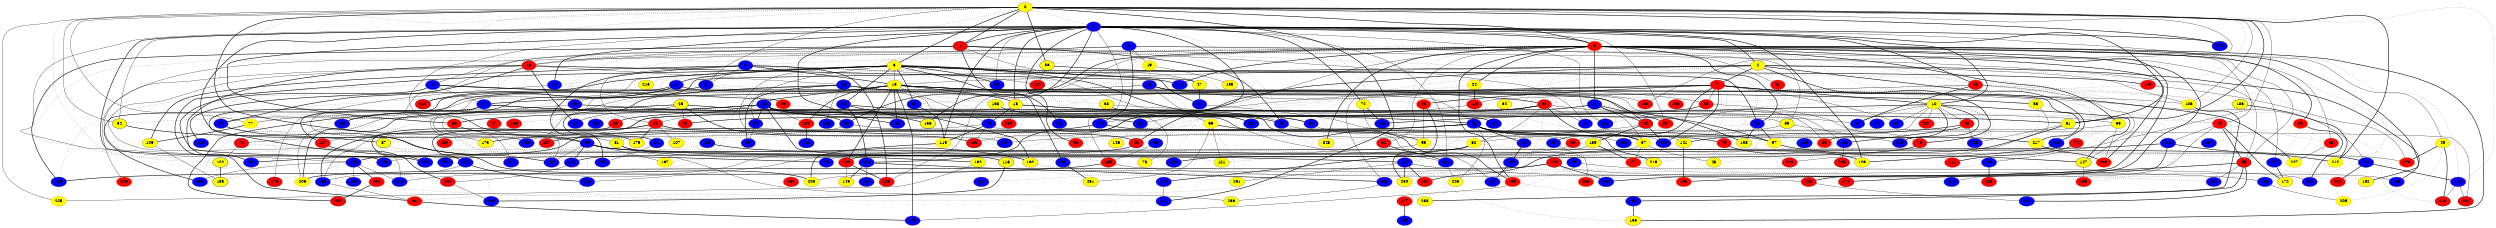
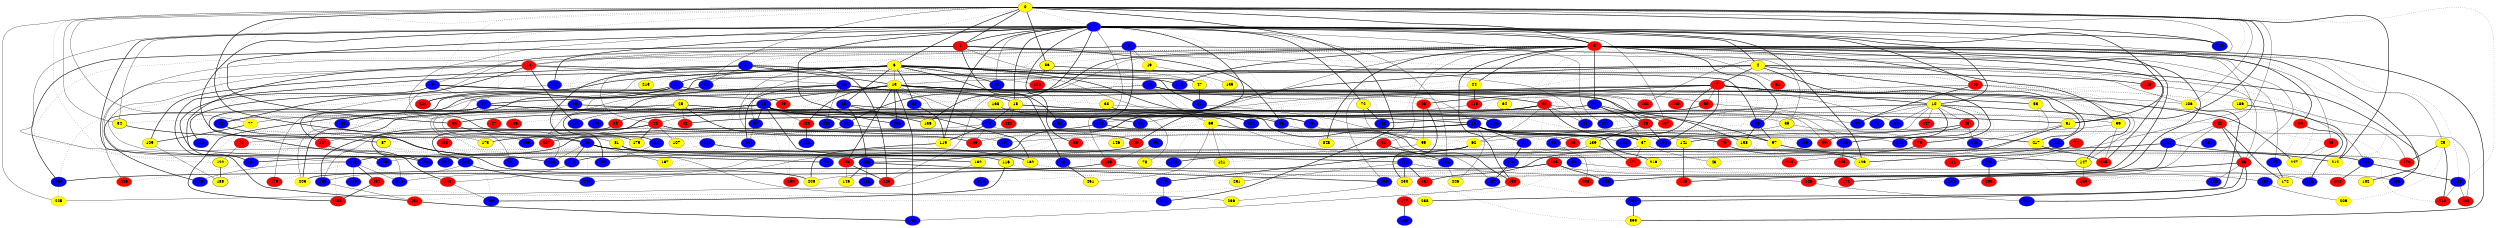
(1633, 221) -> (1633, 221)
